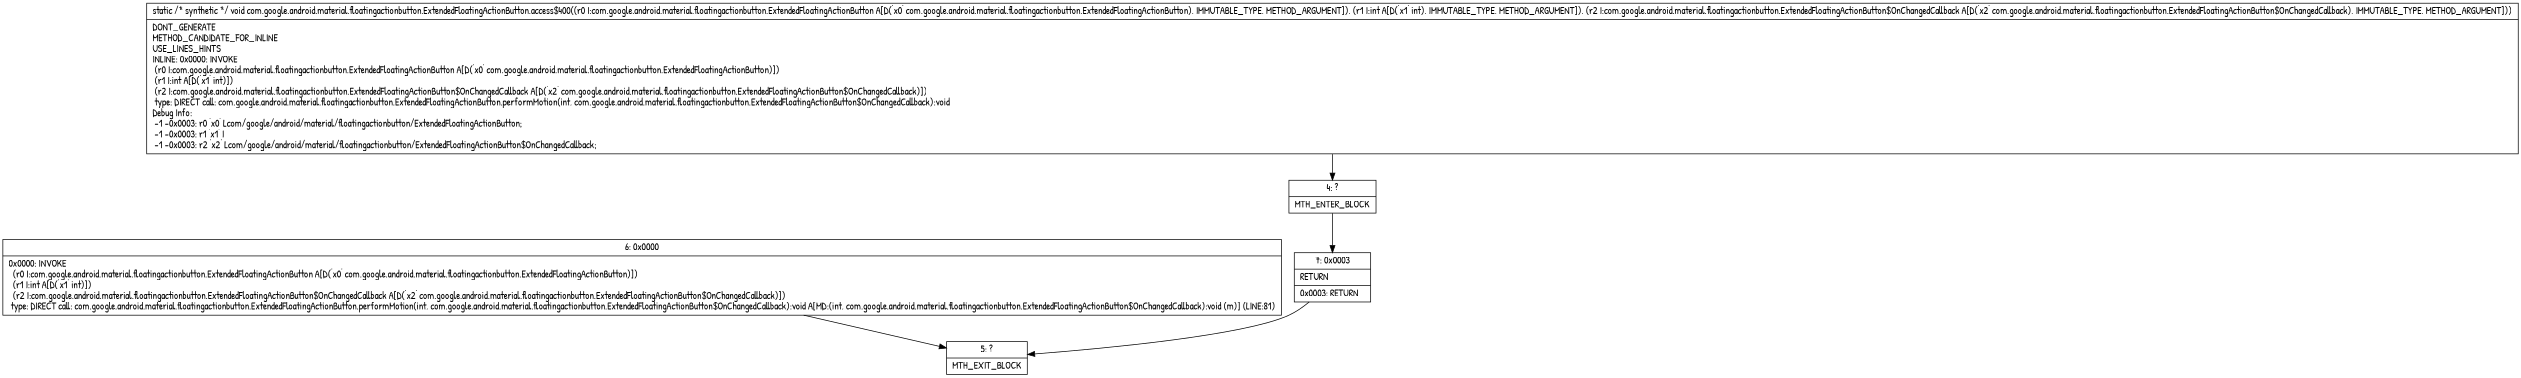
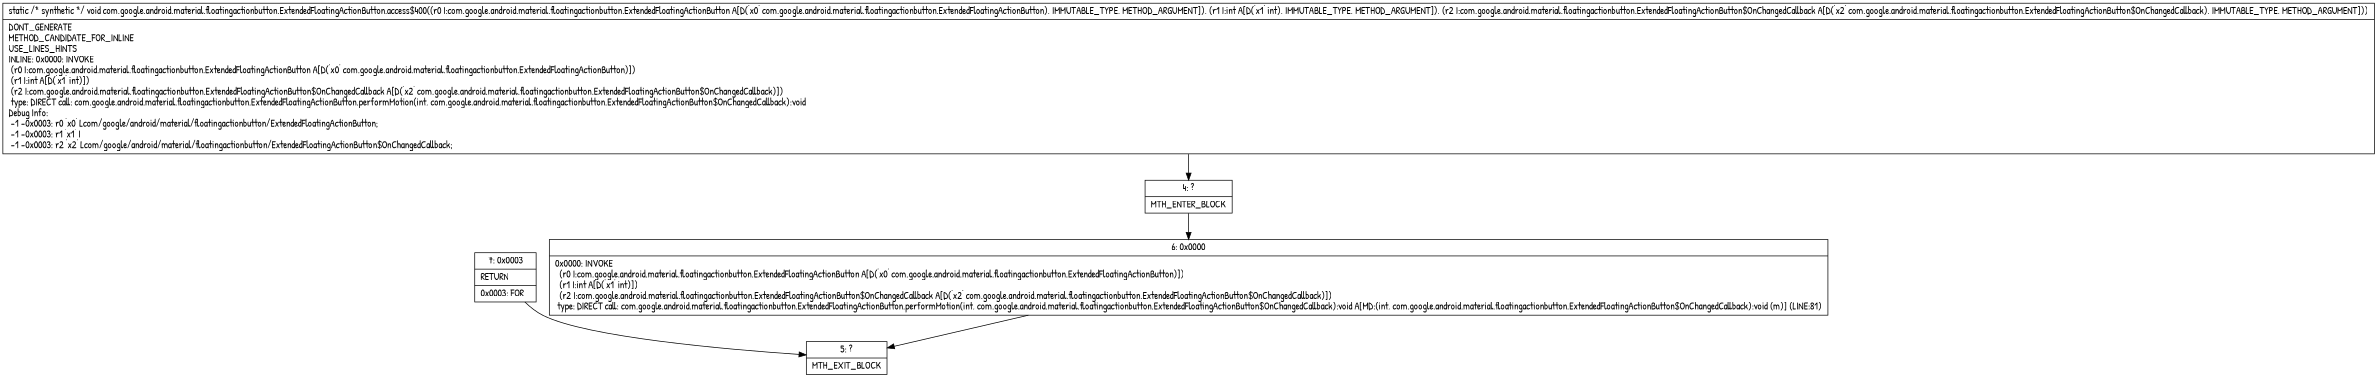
(1332, 229) -> (1189, 223)
(1332, 293) -> (505, 293)
